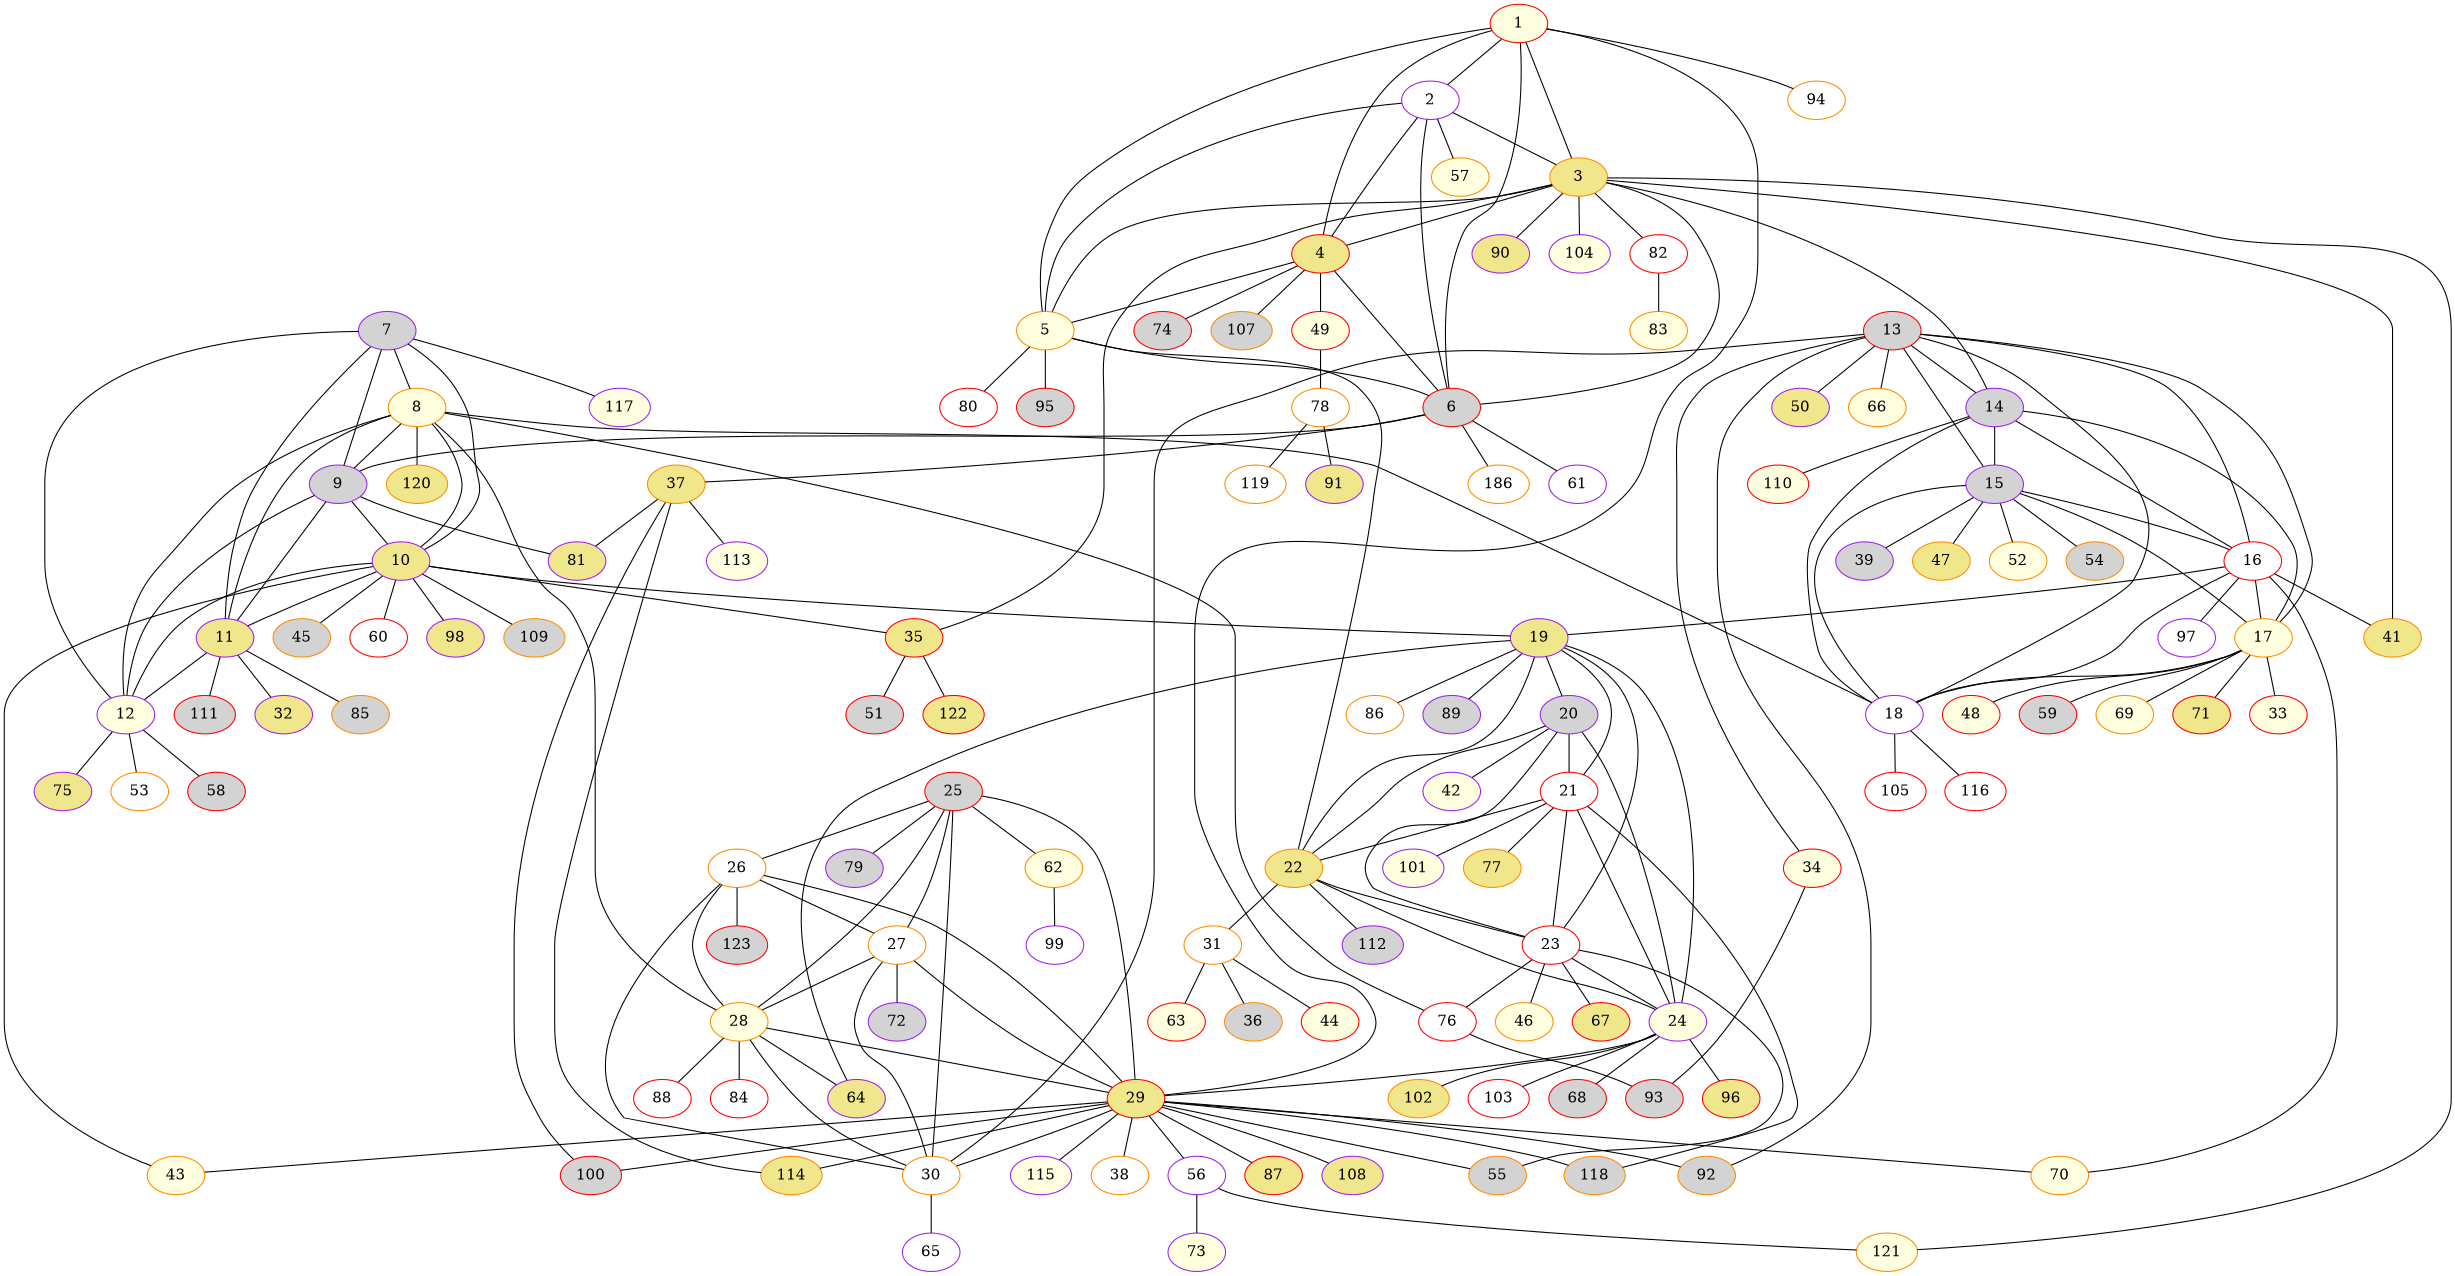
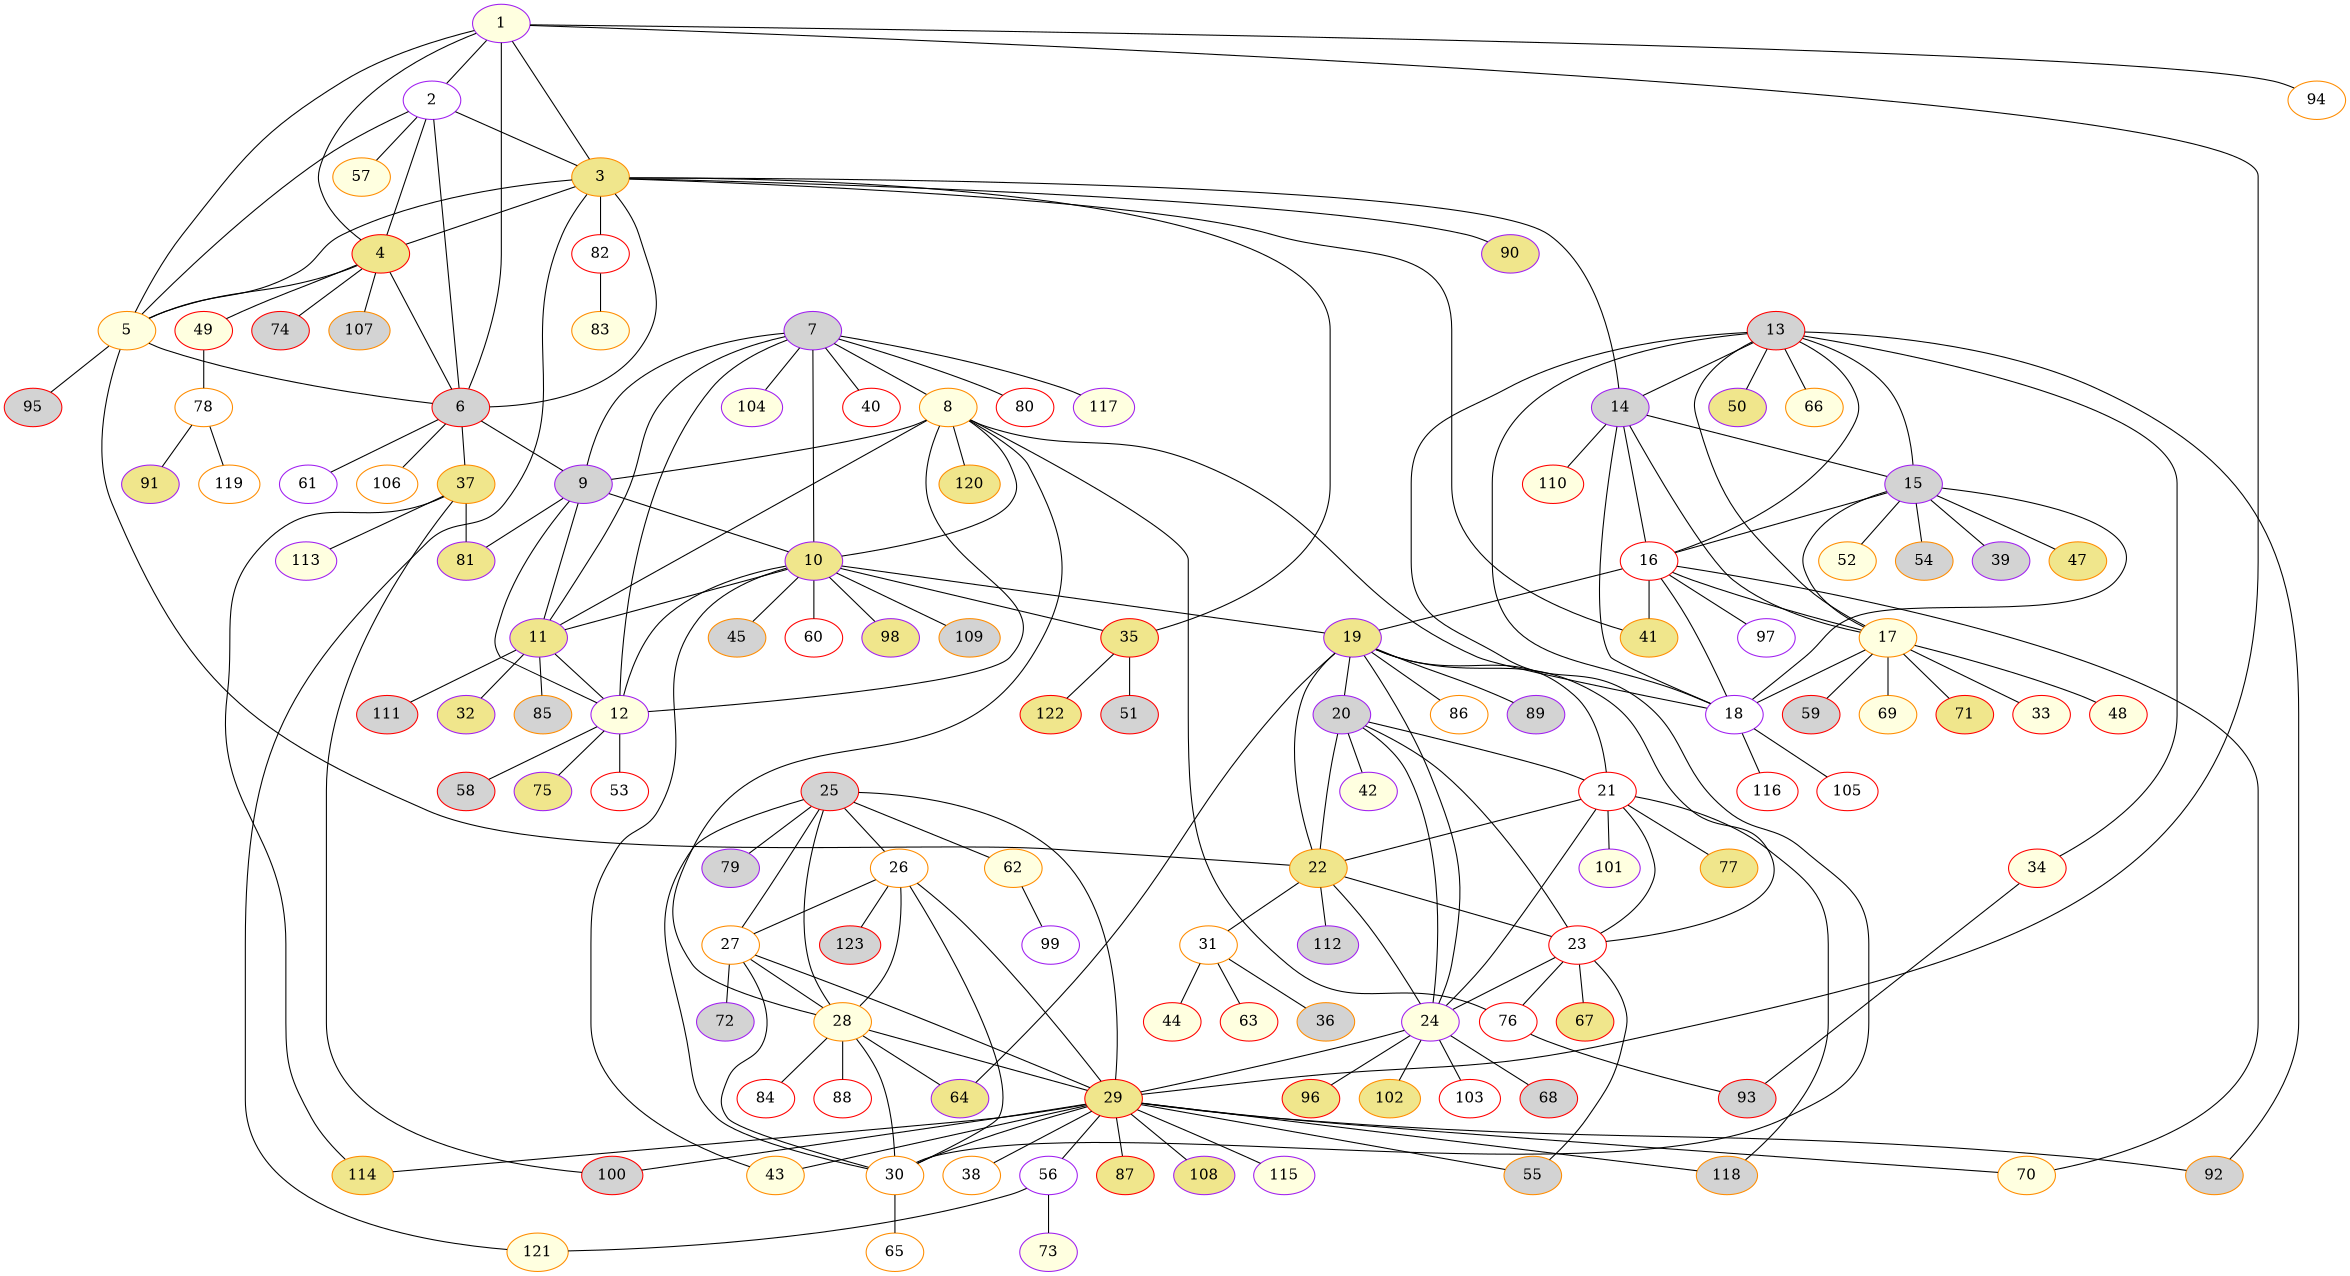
(1519, 23) -> (501, 23)
(1579, 216) -> (783, 369)
(1007, 369) -> (921, 365)
none -> (871, 407)
(1499, 484) -> (387, 484)
(140, 791) -> (620, 791)
(1524, 1022) -> none
(931, 1252) -> (895, 1252)
